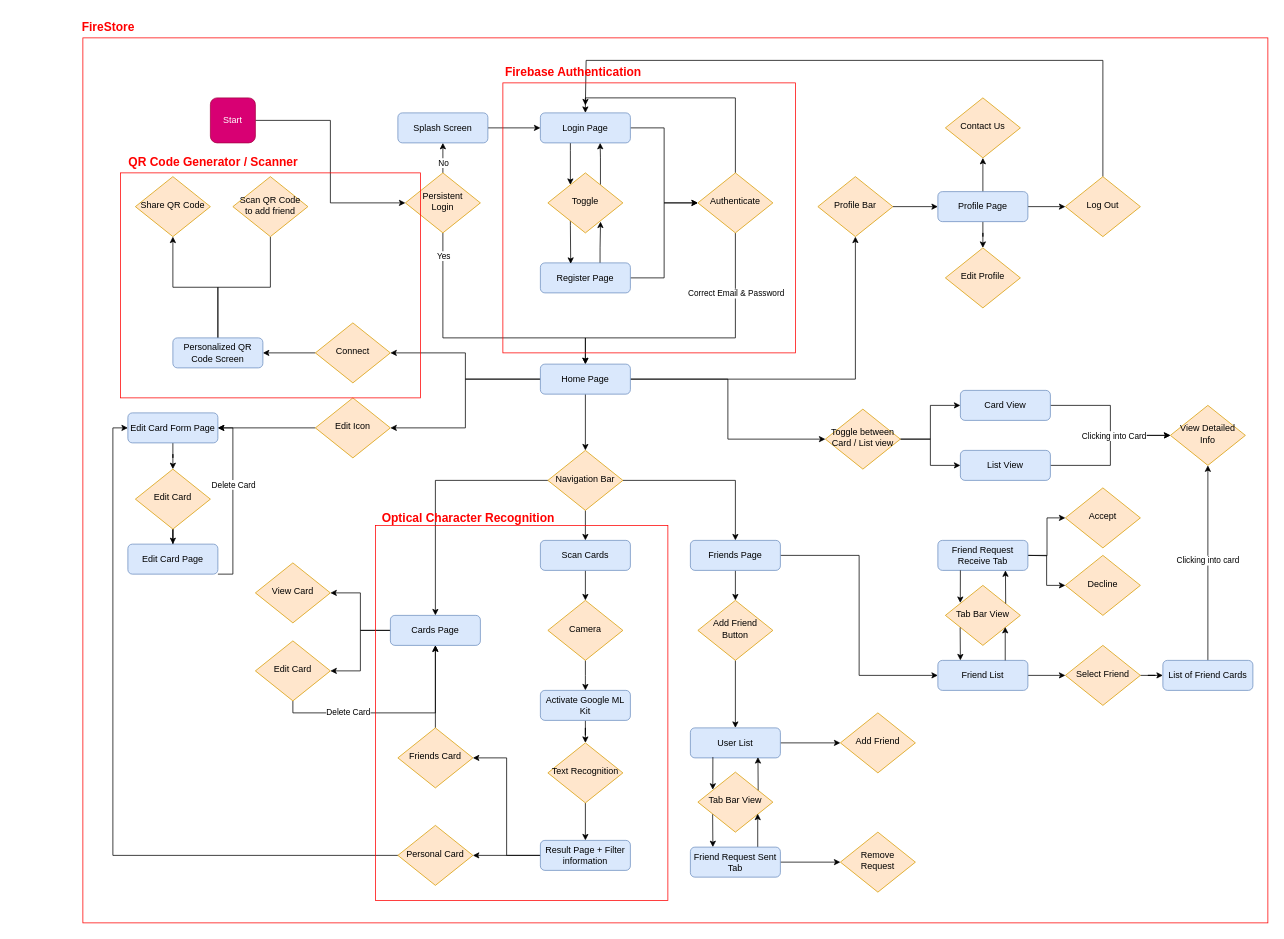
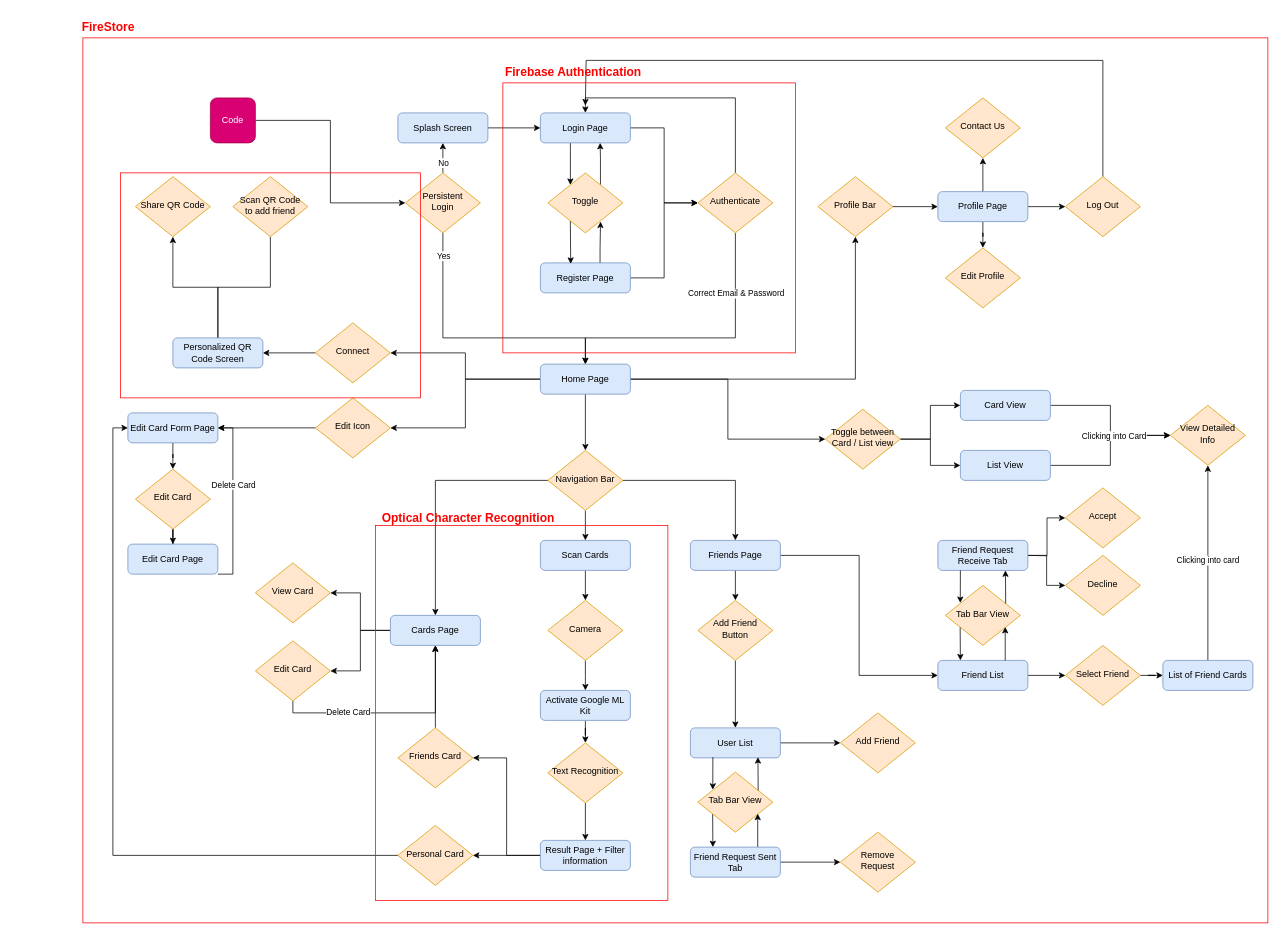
(233, 120) -> (233, 120)
(213, 162) -> none
